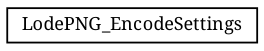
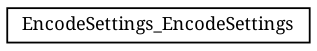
(132, 25) -> (158, 25)
